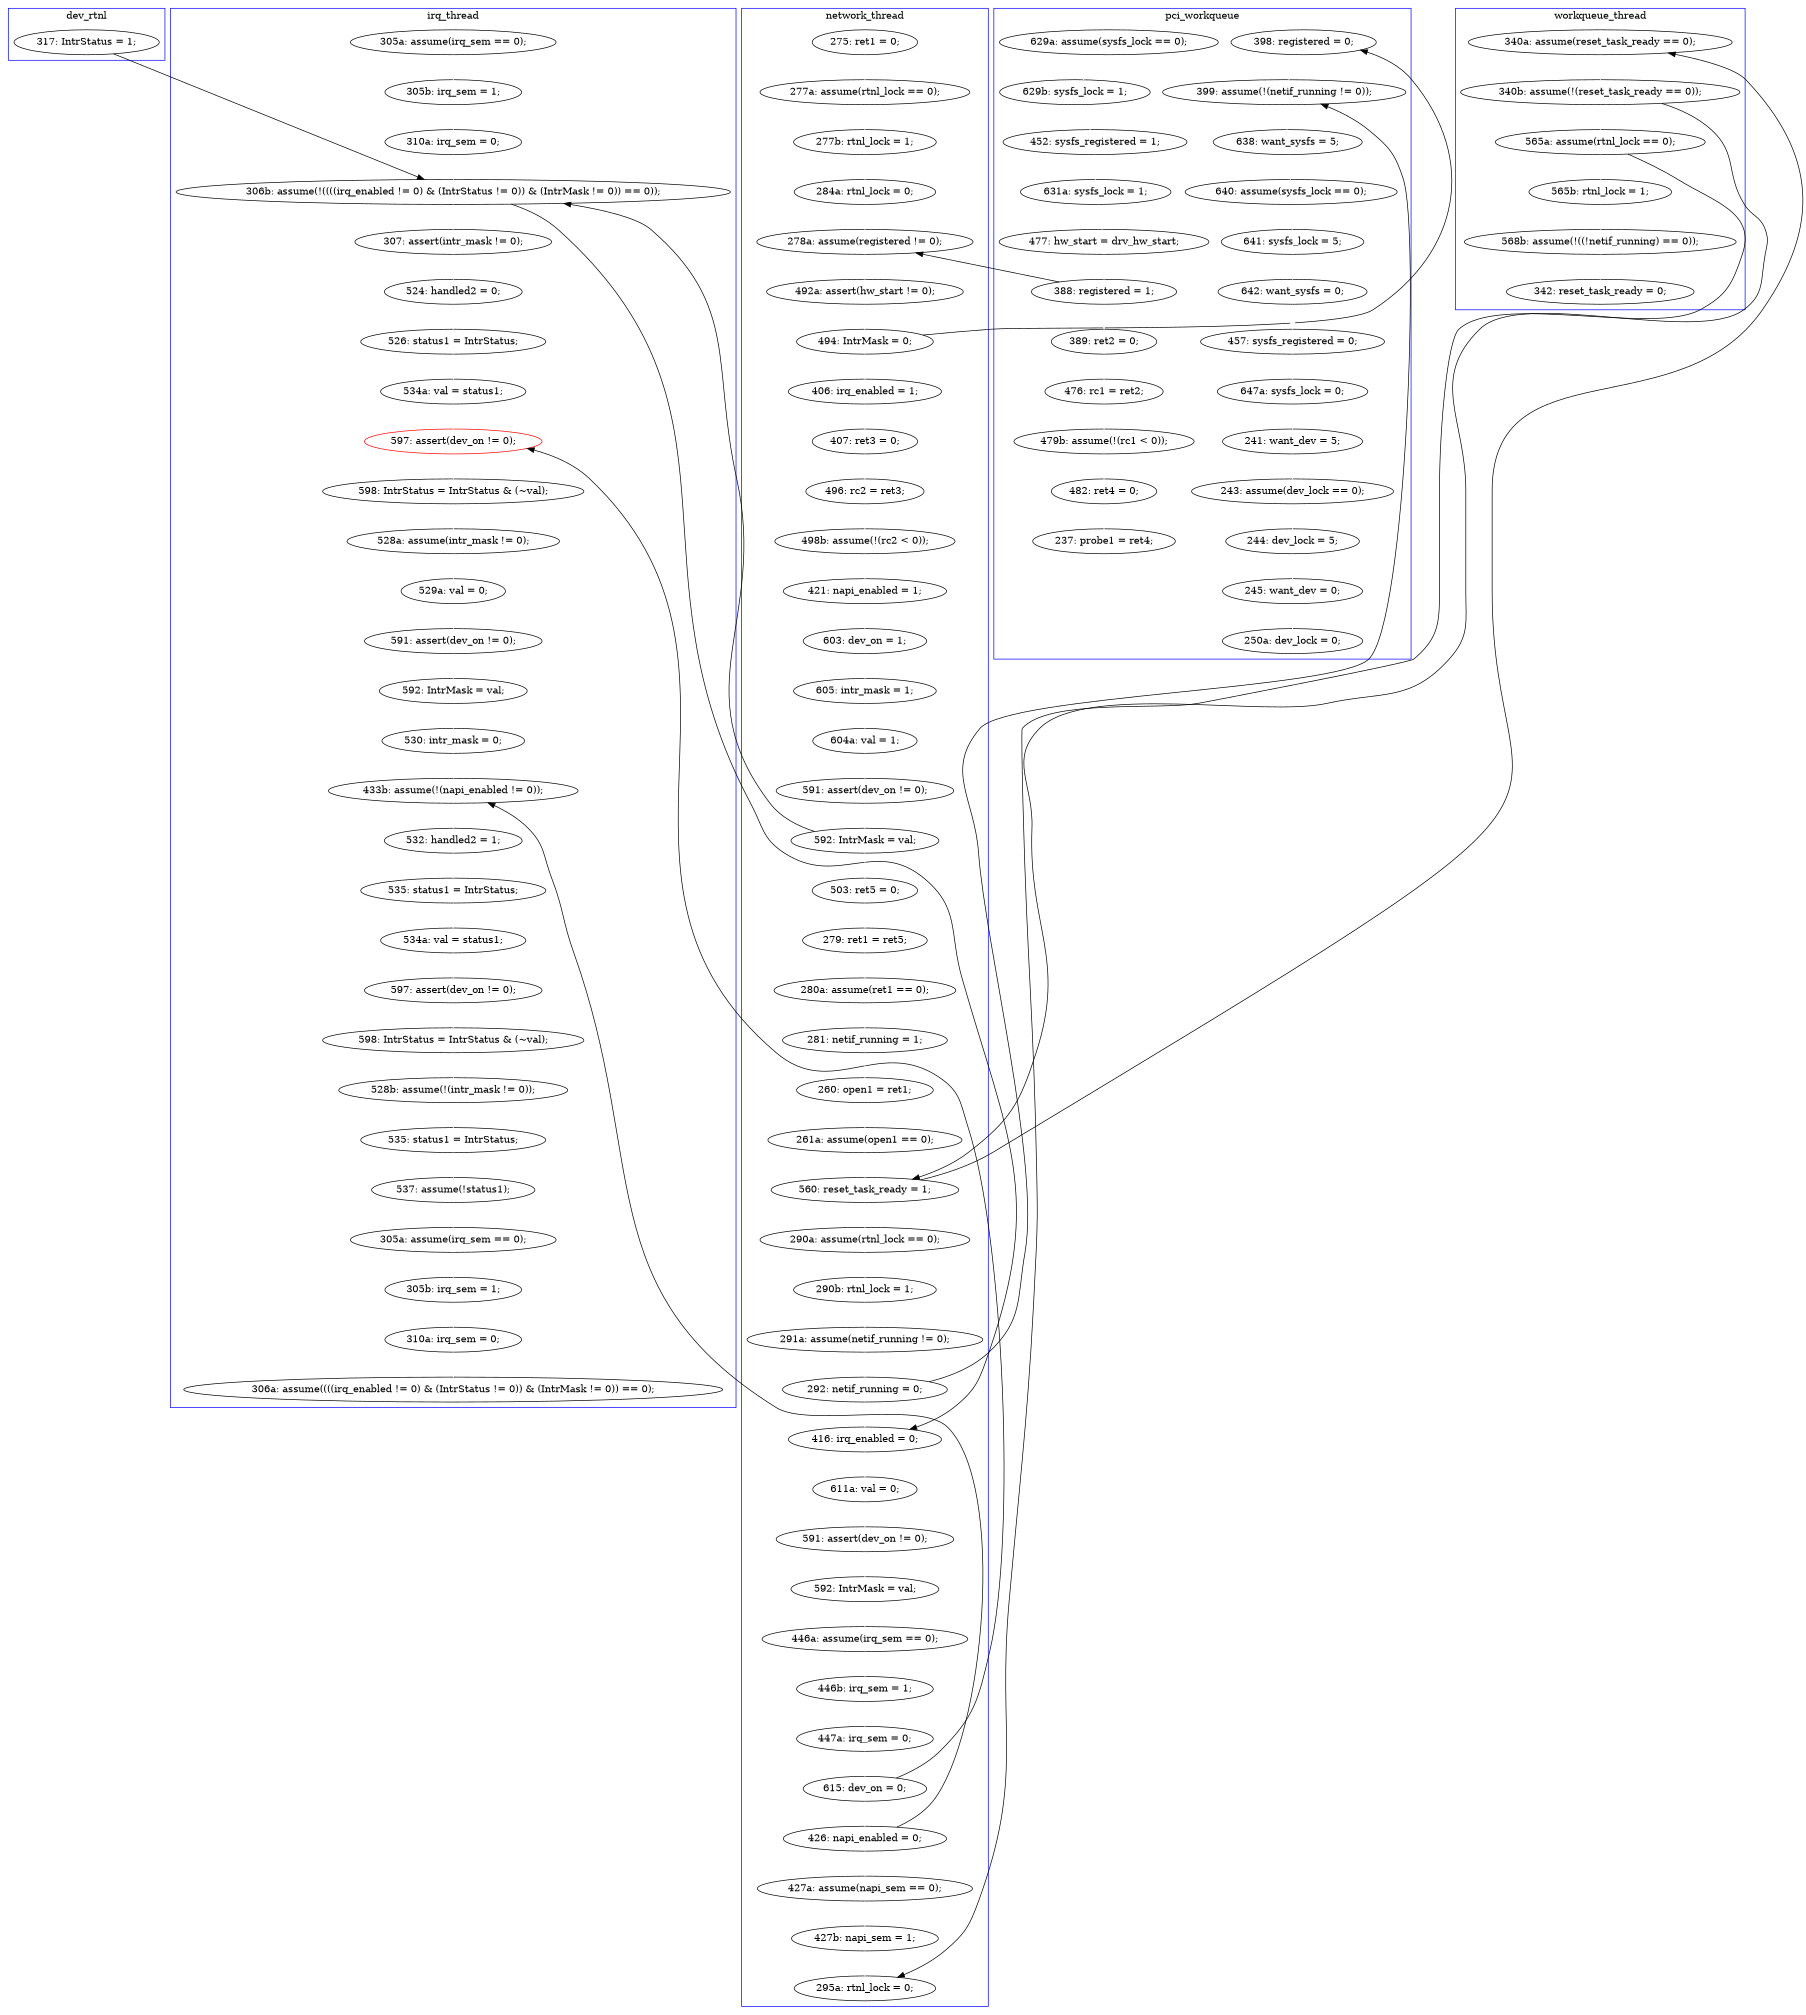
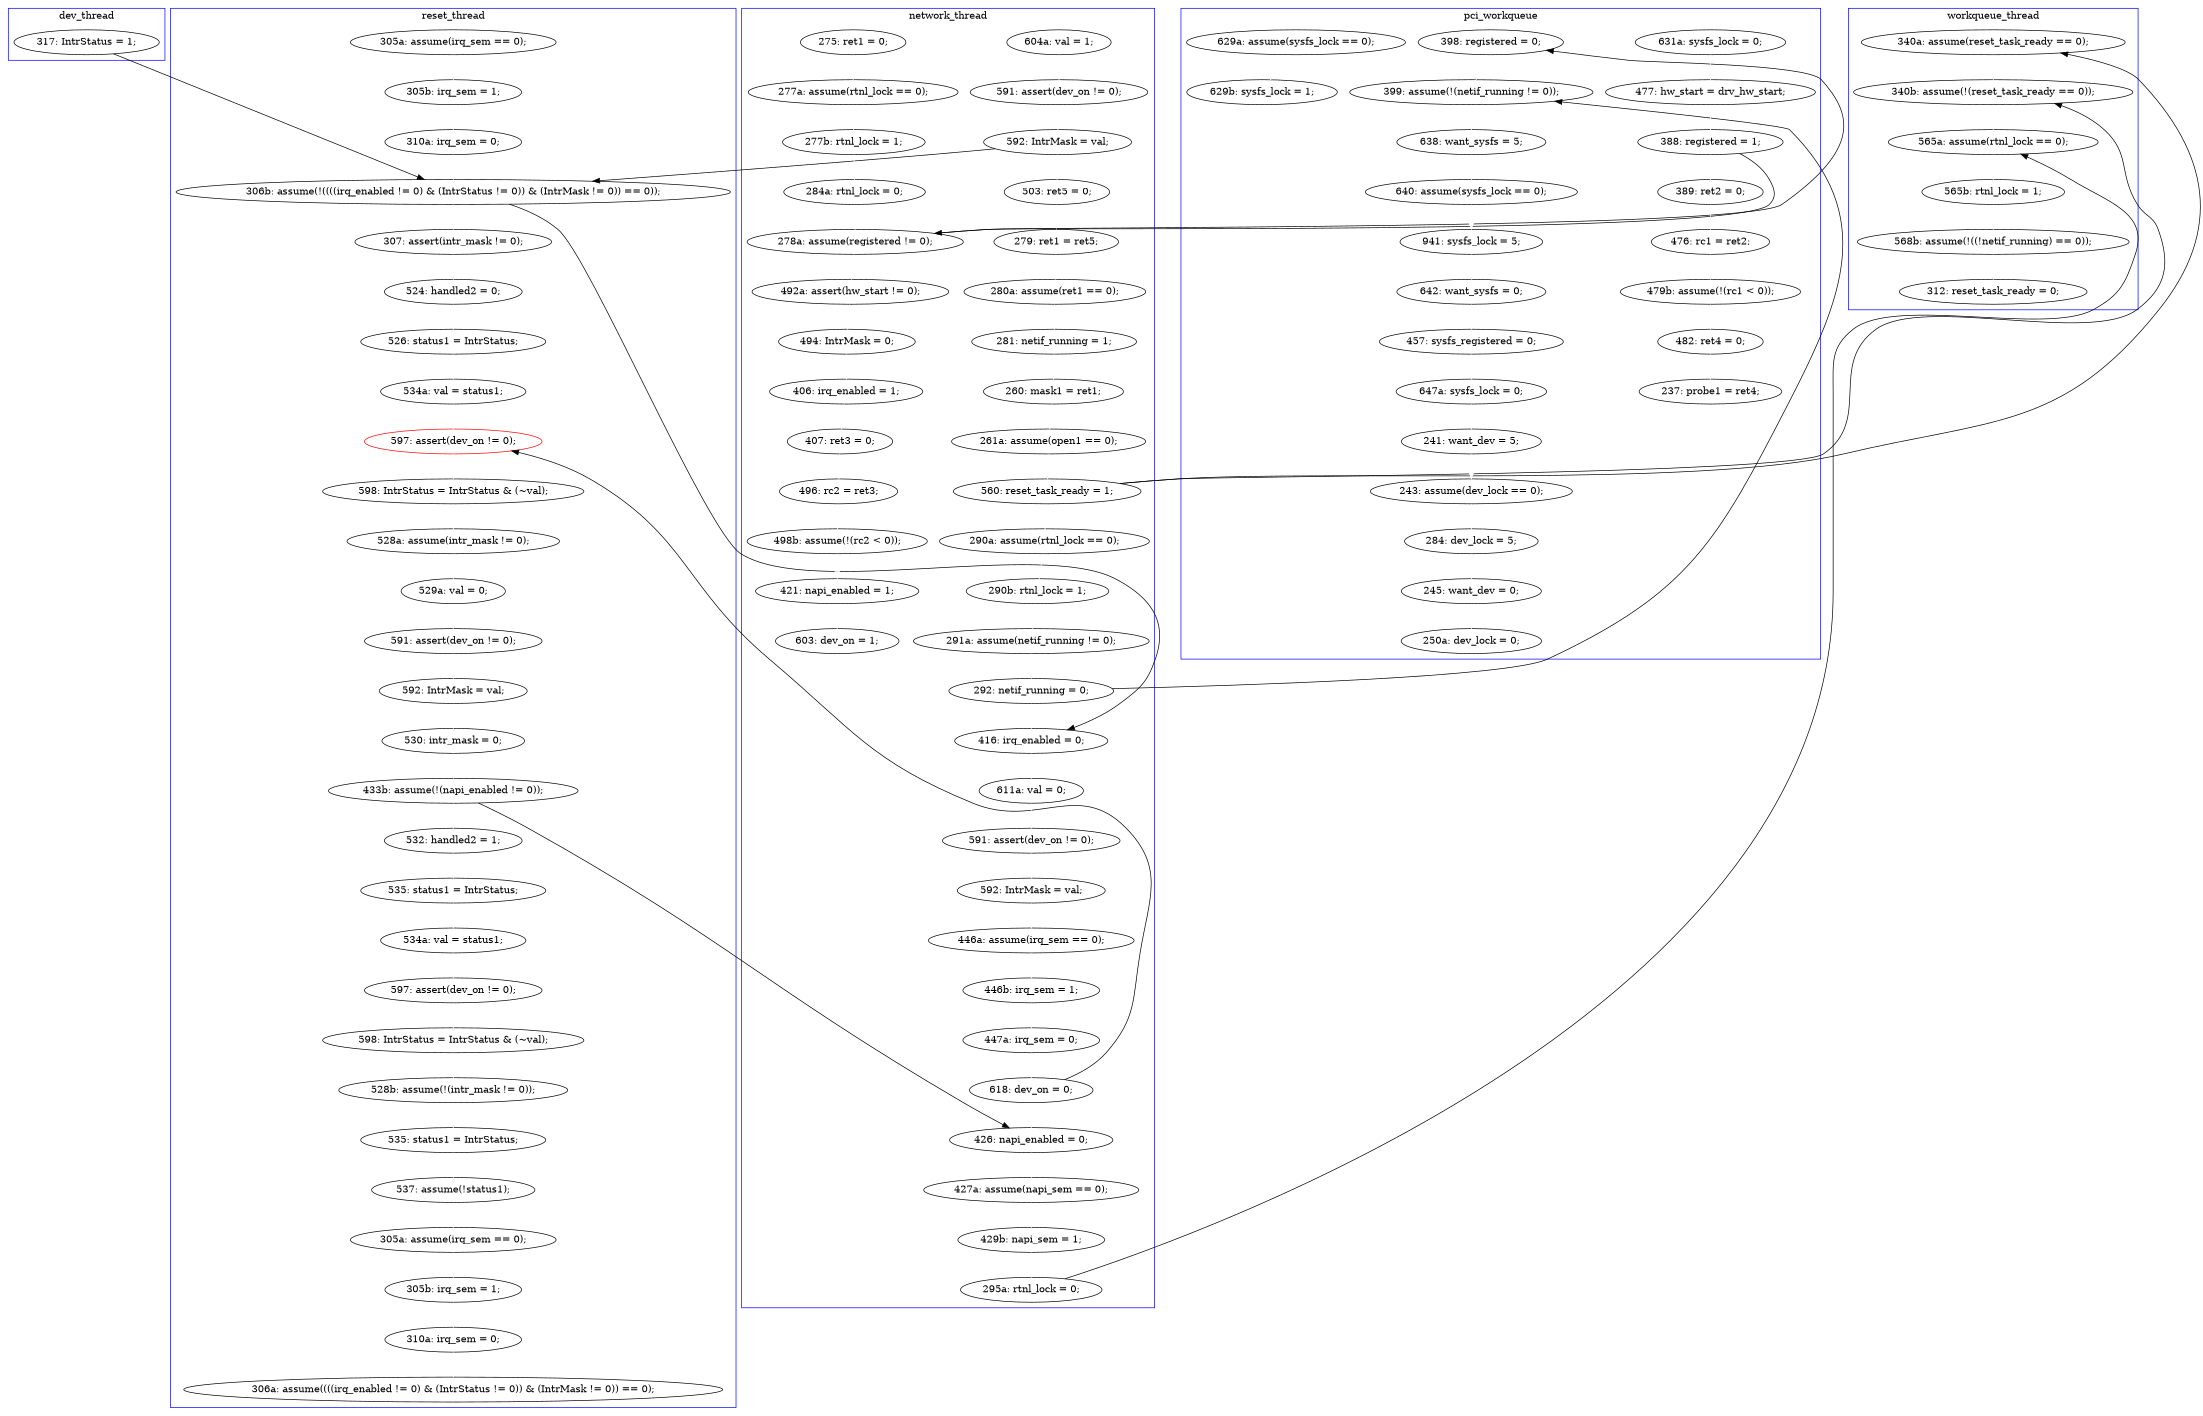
(87, 16) -> (87, 16)
(453, 16) -> (453, 16)
(1095, 142) -> none
(1096, 192) -> (1710, 42)
(1293, 242) -> (1471, 242)
(1600, 292) -> (1993, 292)
(1309, 322) -> (1791, 197)
(1293, 541) -> (1471, 541)
(1425, 680) -> (1848, 415)
(865, 691) -> none
(1050, 714) -> (1794, 761)
(865, 1090) -> (1053, 392)
(770, 1403) -> (730, 953)
(865, 1789) -> (1031, 1090)
(865, 1938) -> (1031, 1240)
